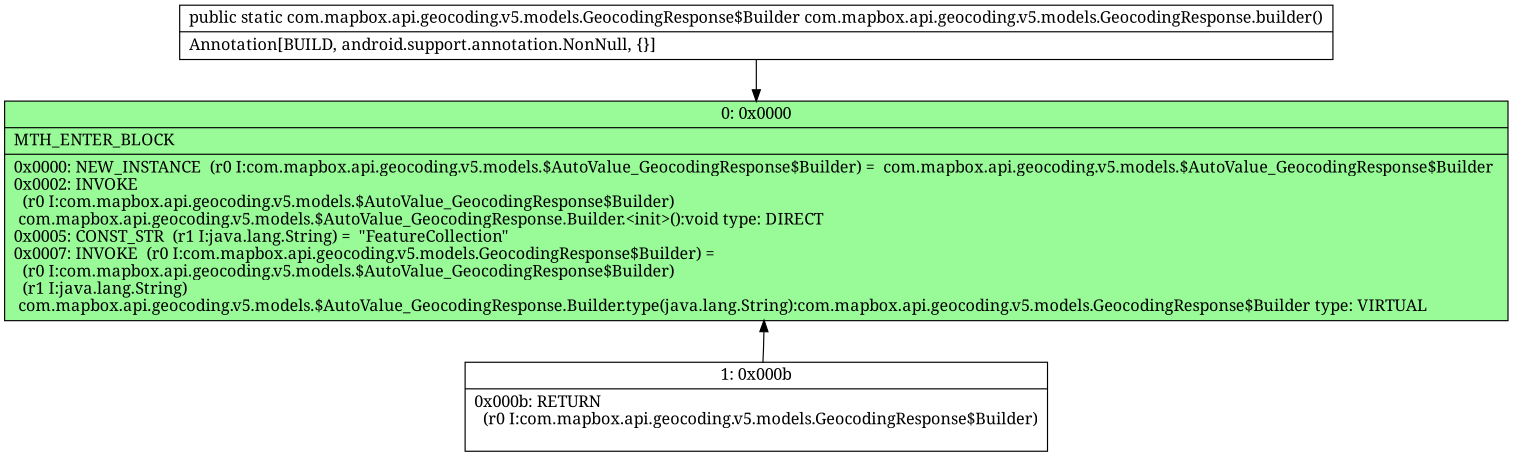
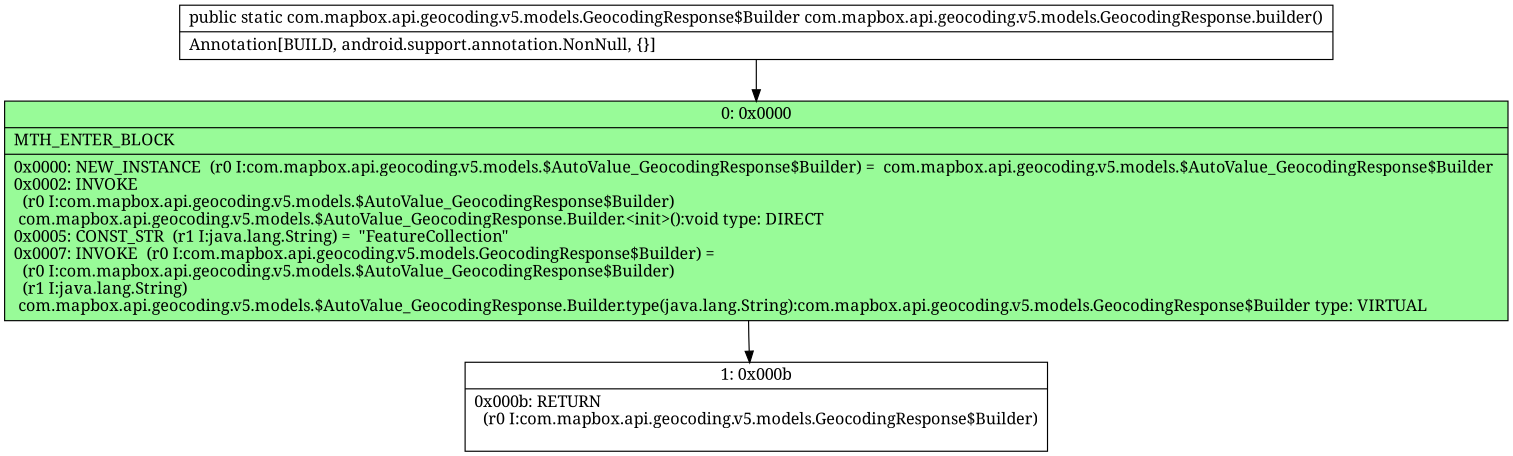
(764, 347) -> (749, 336)
